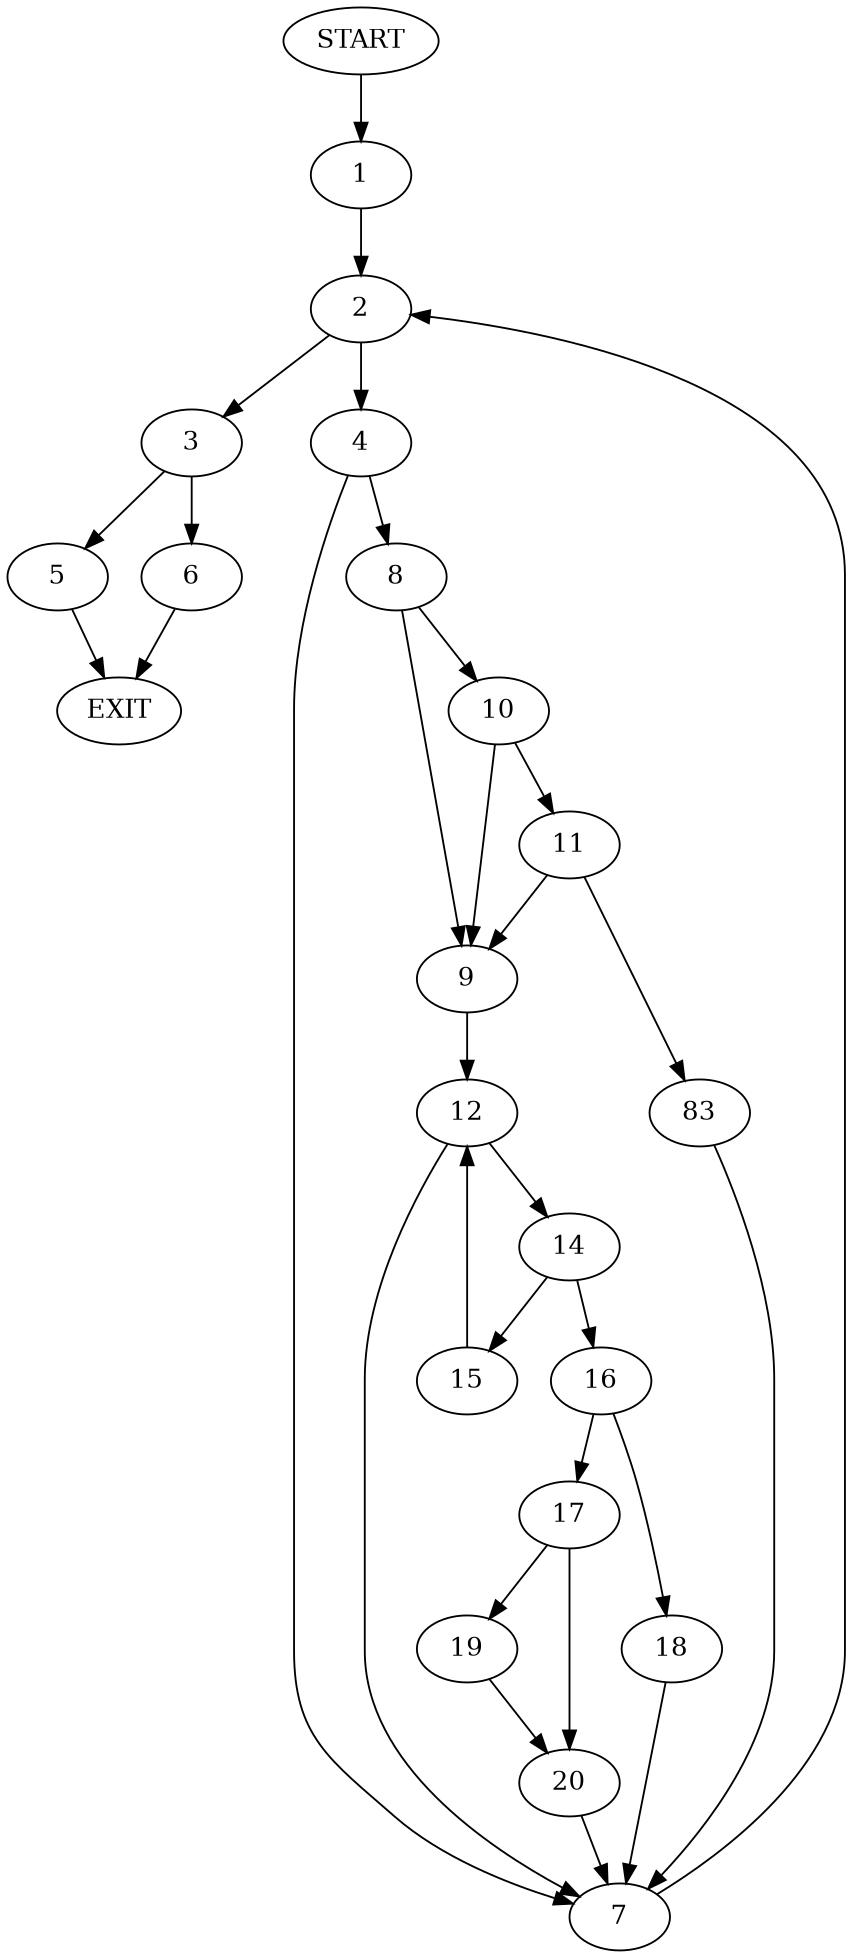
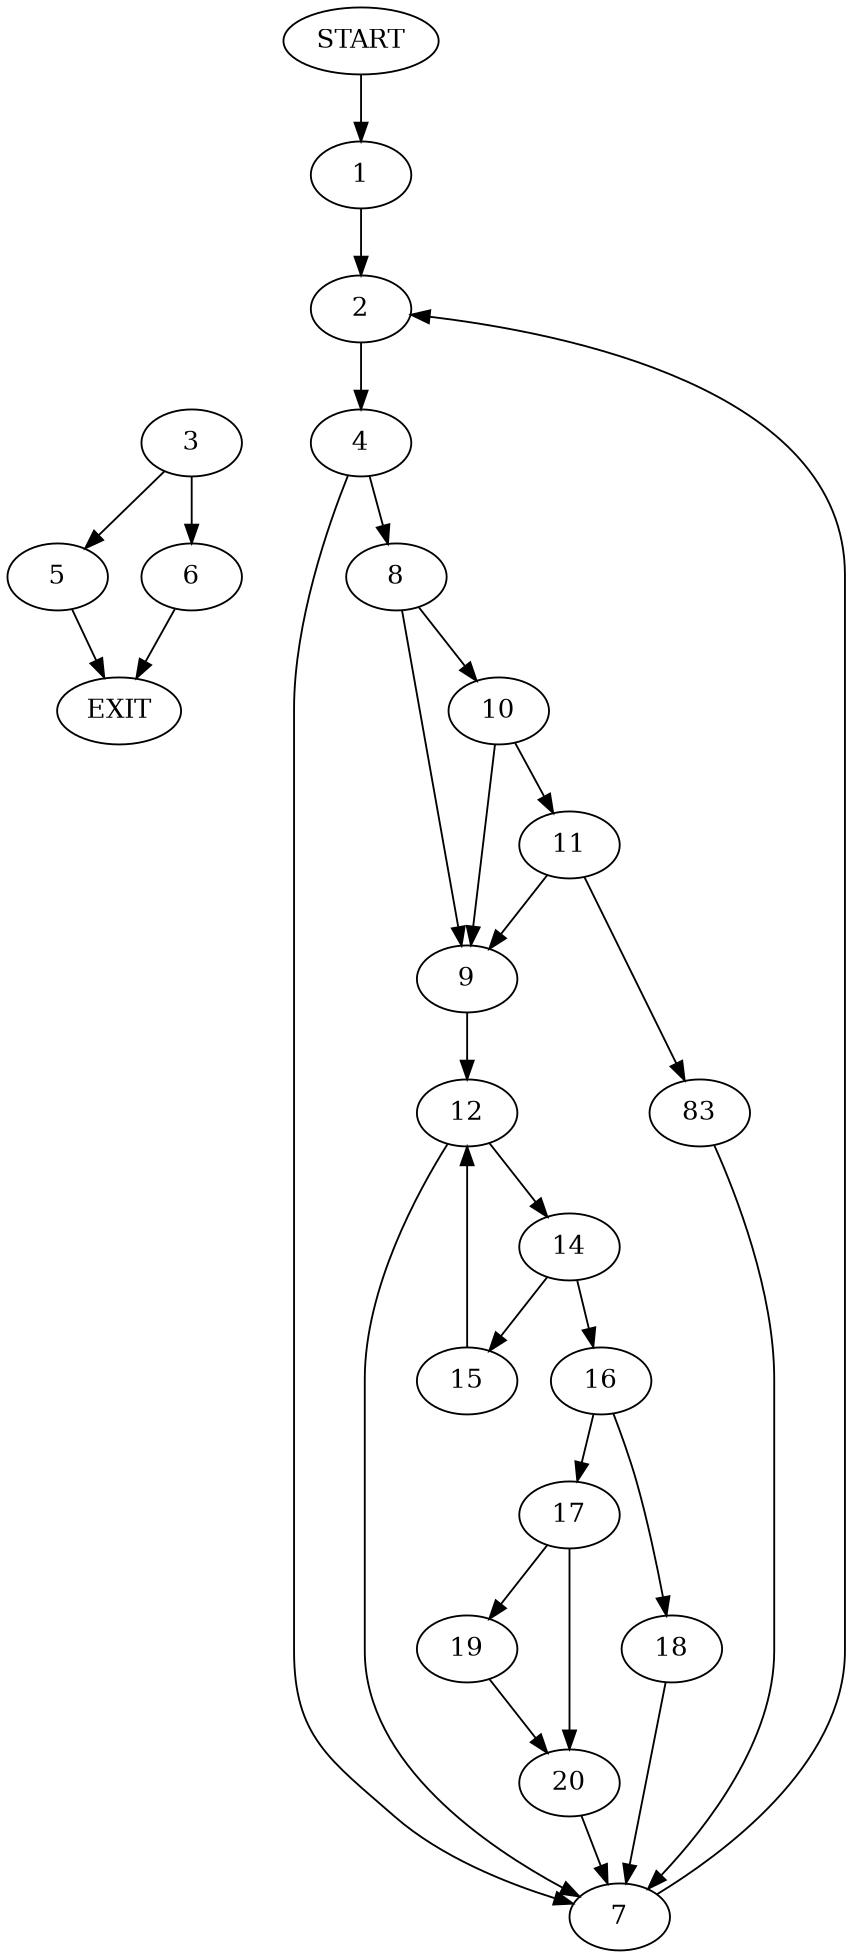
(284, 370) -> none
